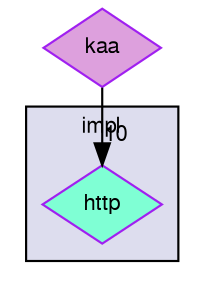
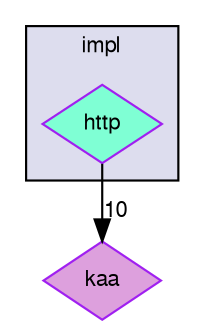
(102, 120) -> (102, 194)
